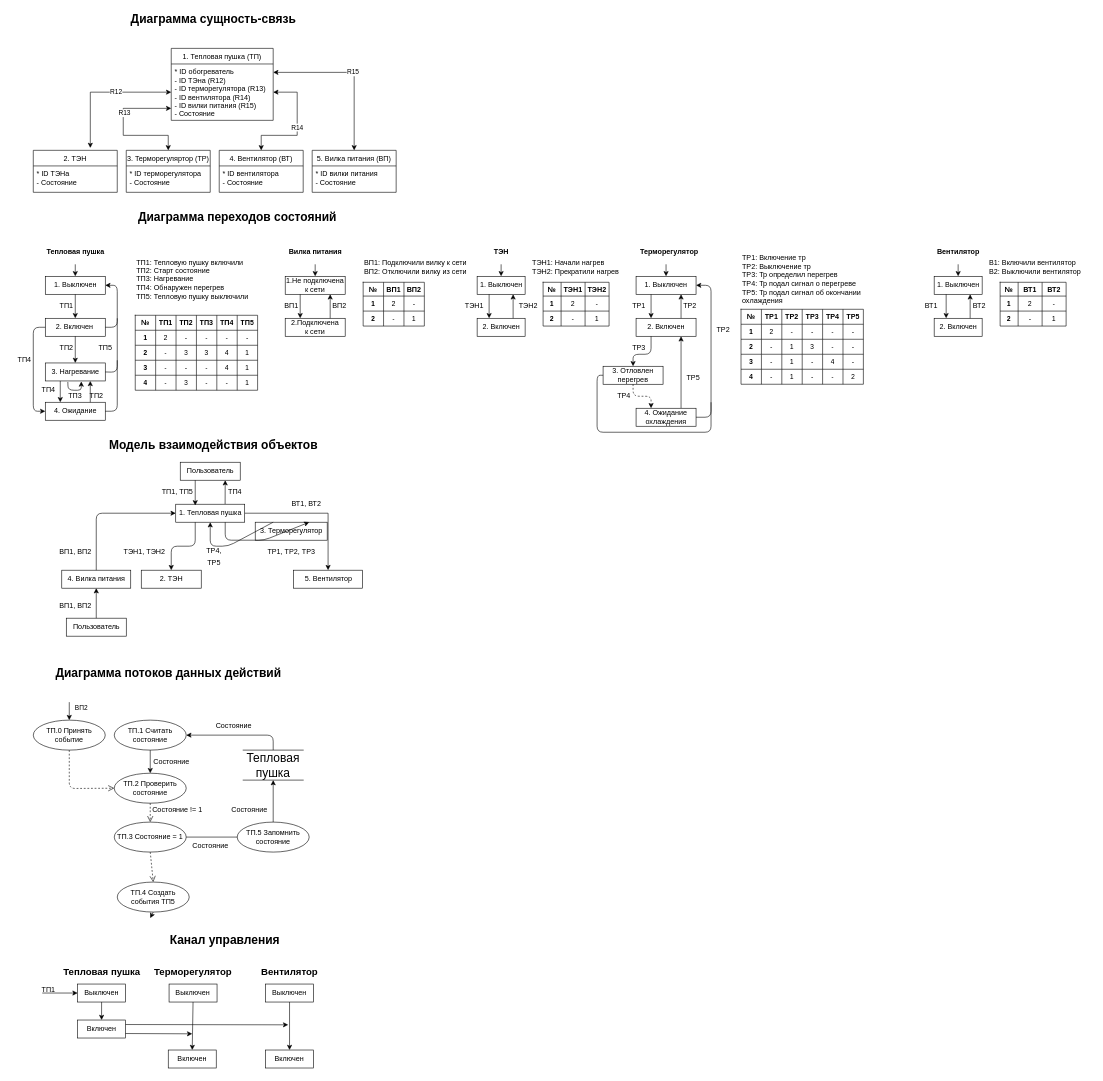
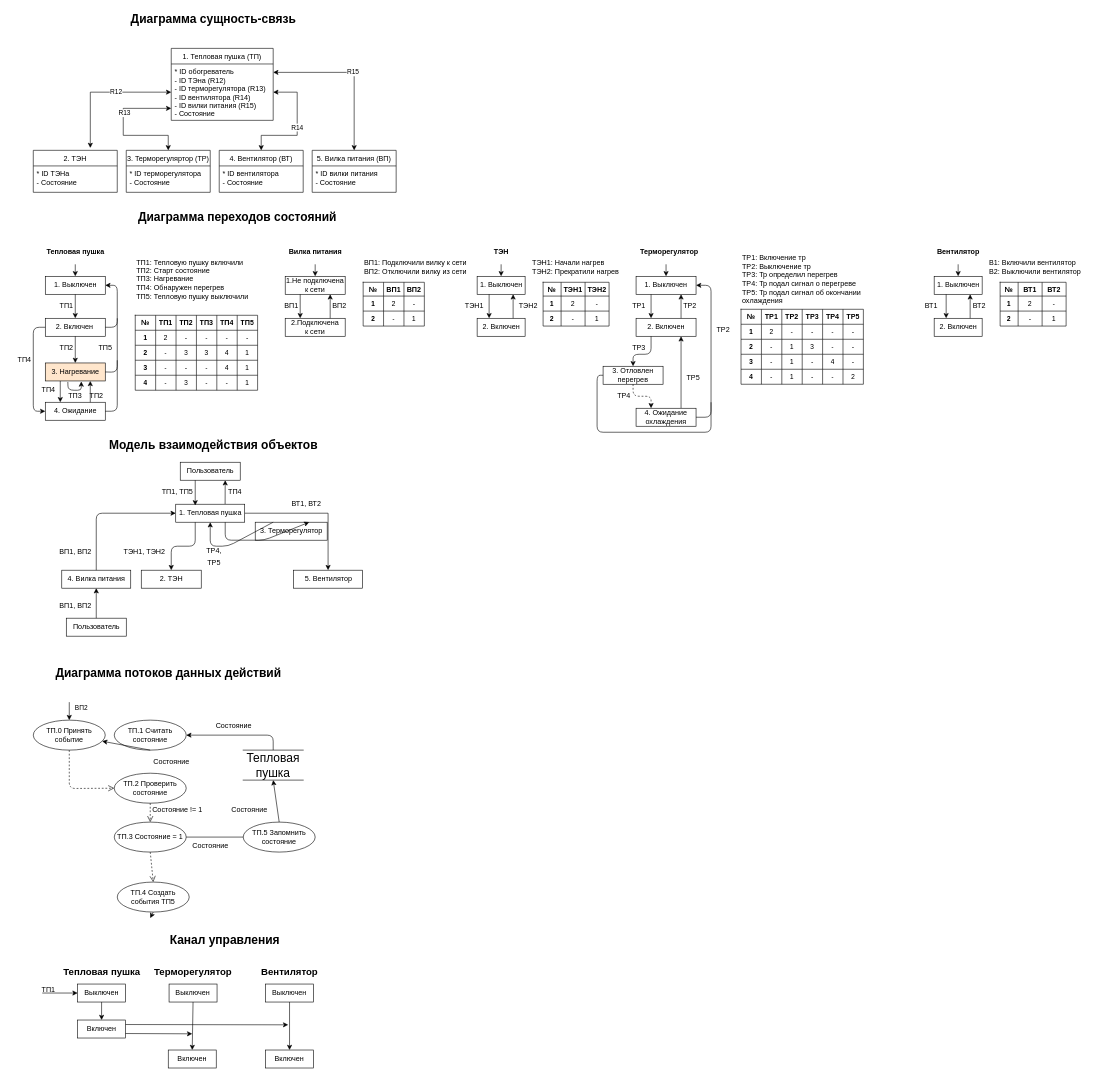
(75, 372) -> (75, 372)
(291, 552) -> none
(150, 768) -> (128, 746)
(273, 837) -> (279, 837)
